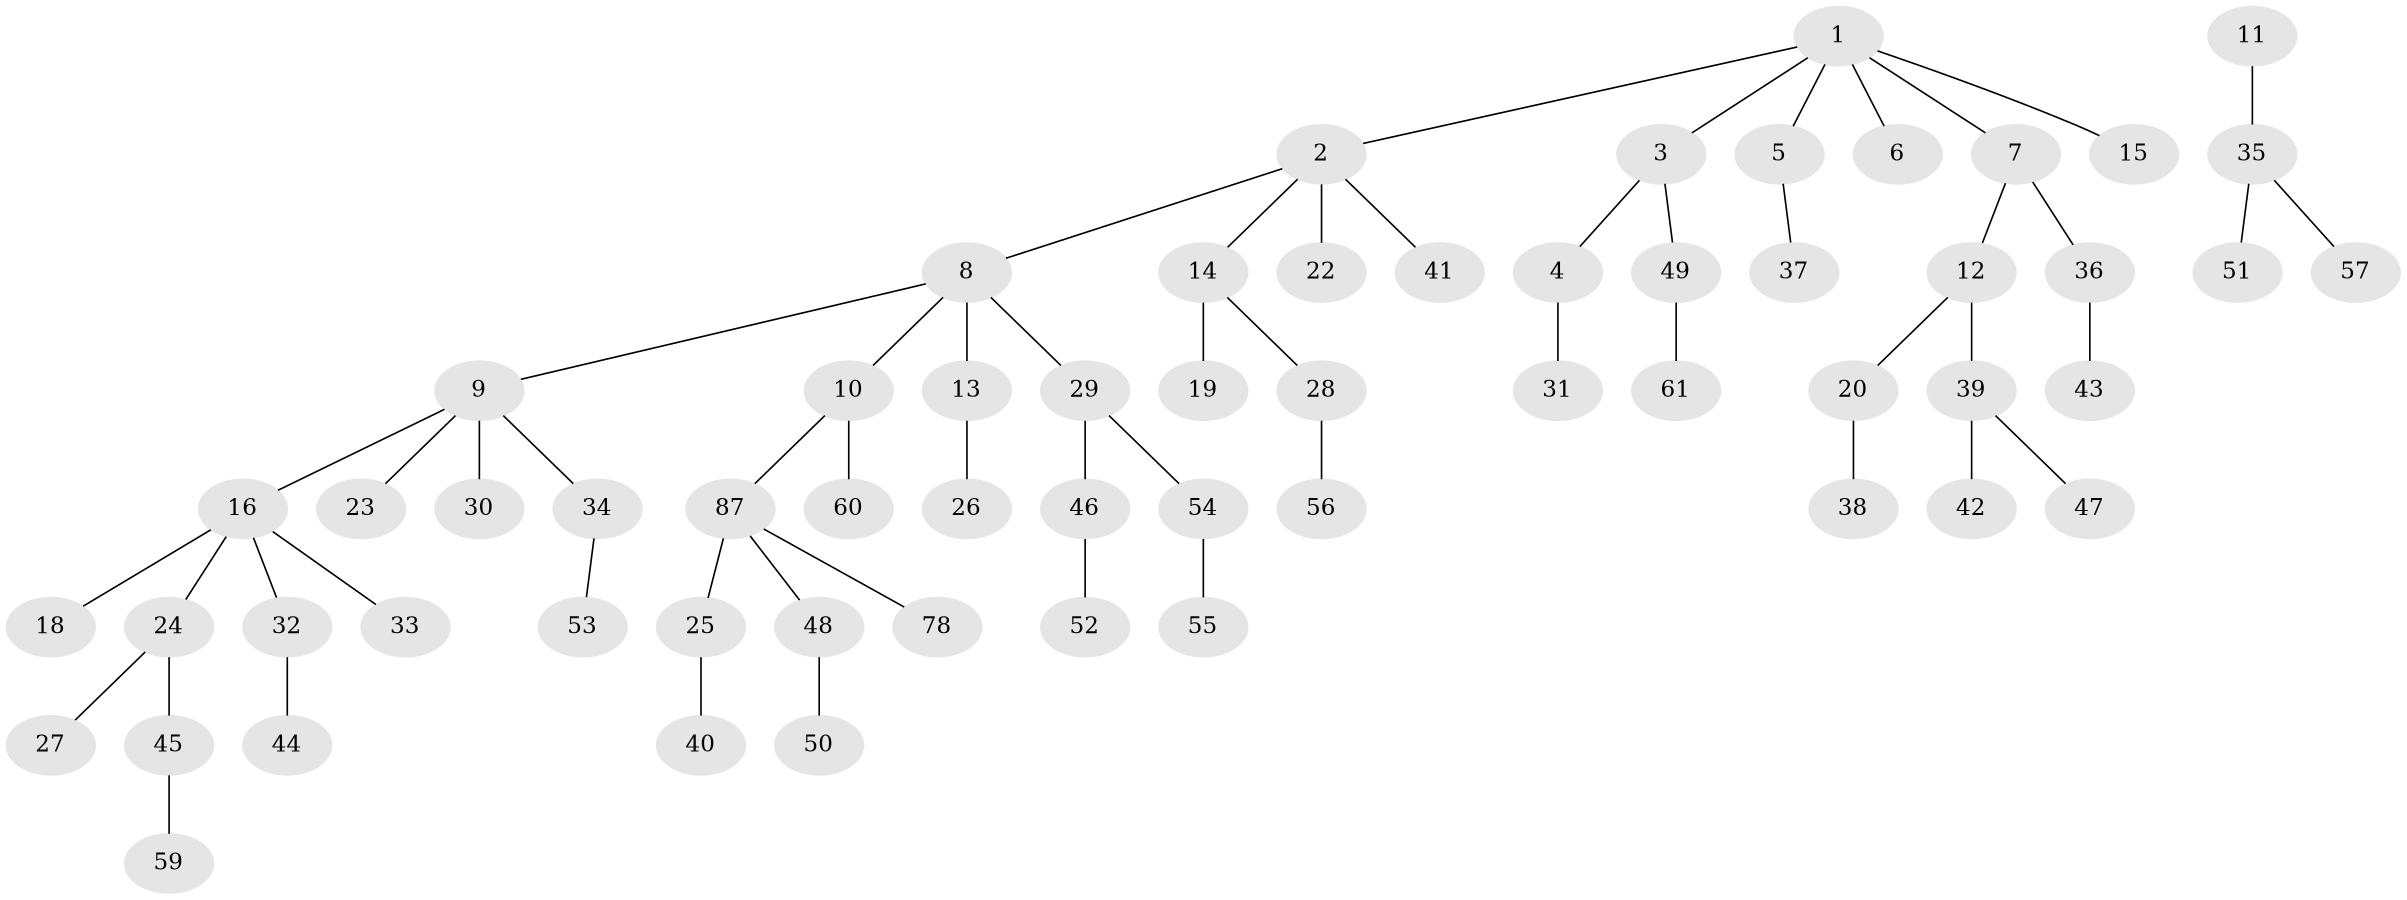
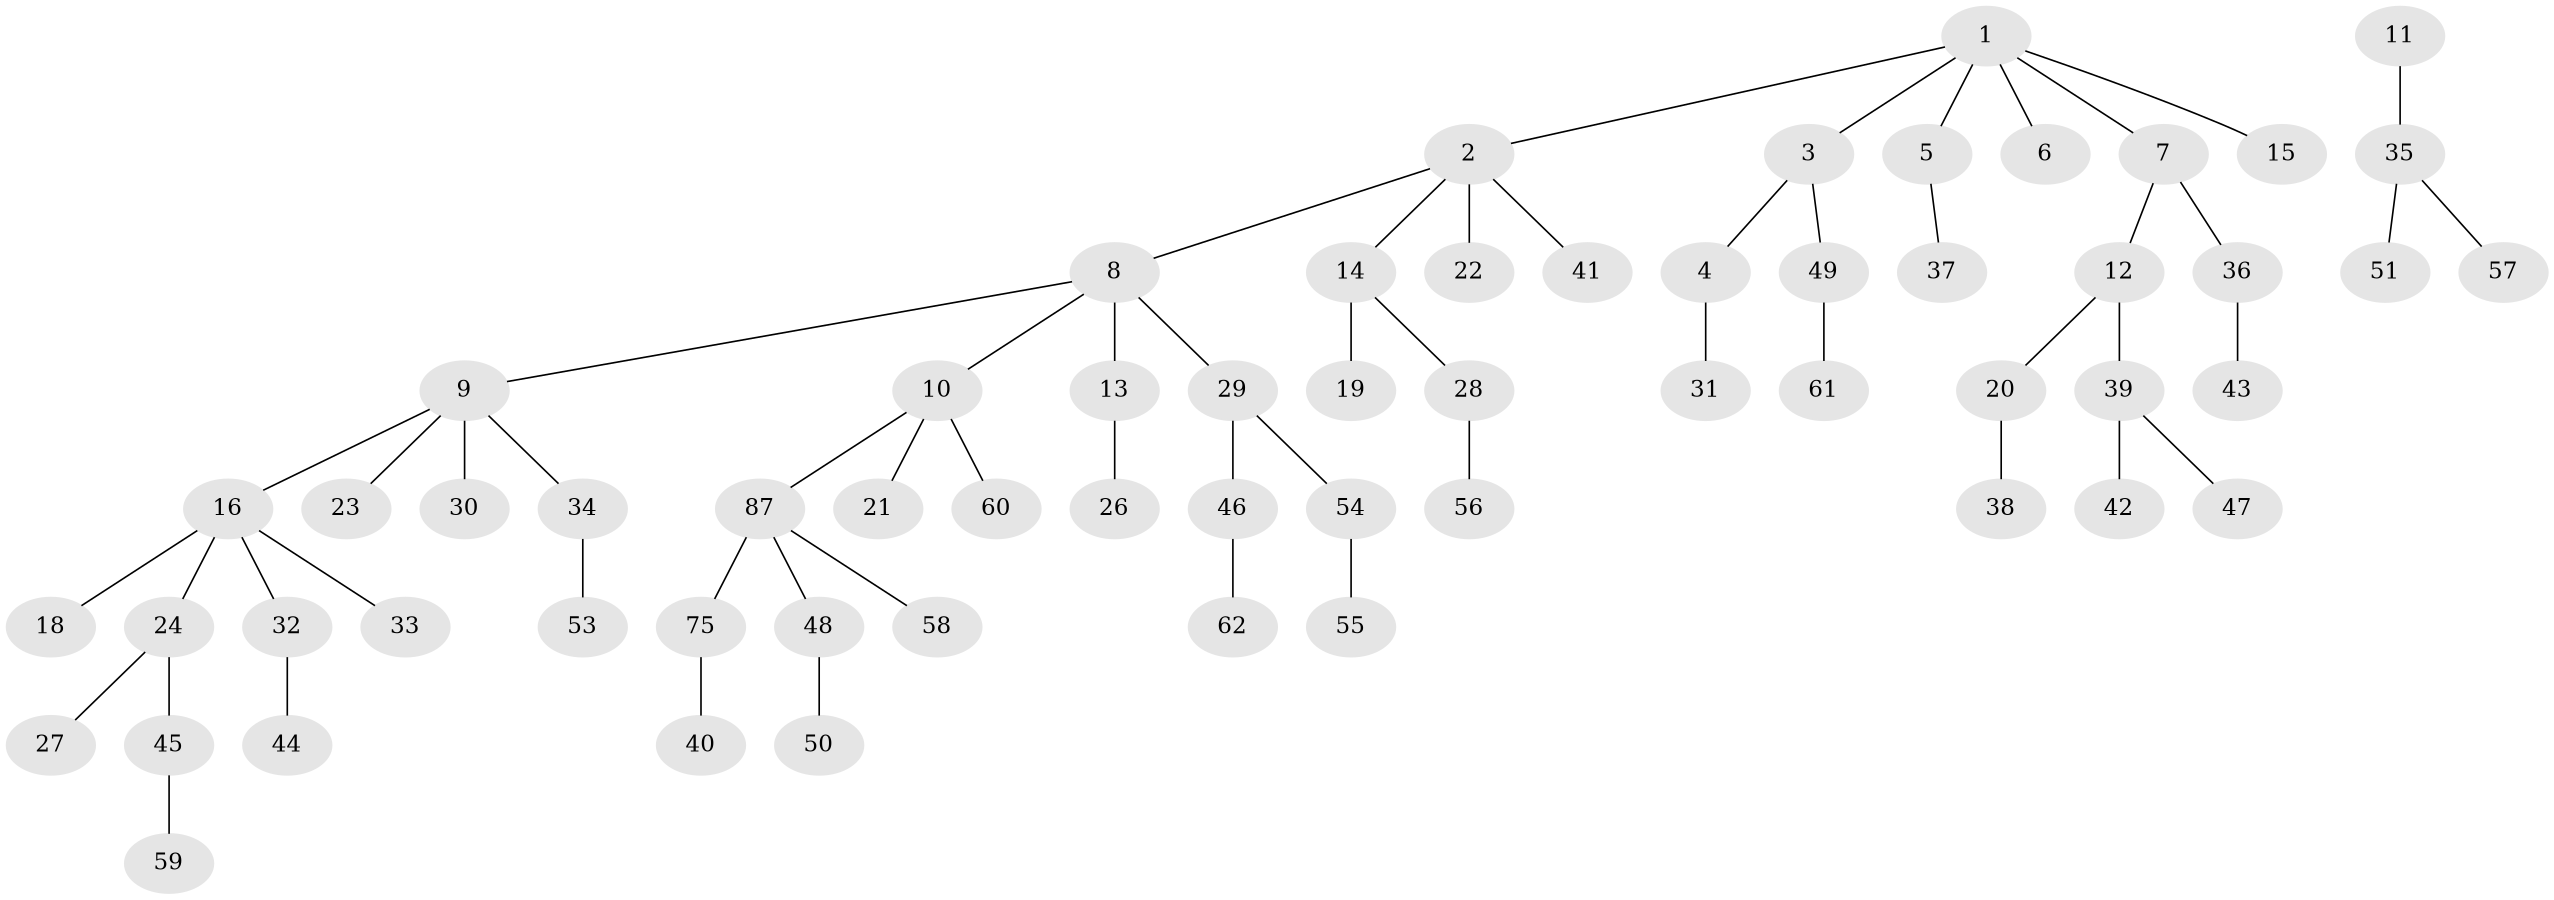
none -> (878, 509)
(701, 627) -> (701, 627)
(937, 627) -> (937, 627)
(1085, 627) -> (1233, 627)
